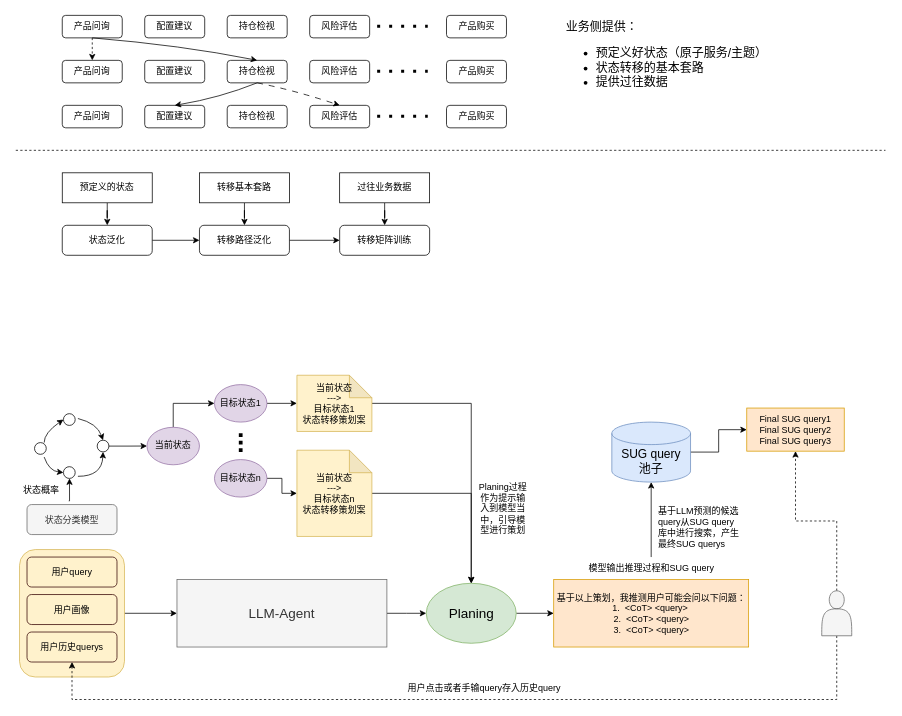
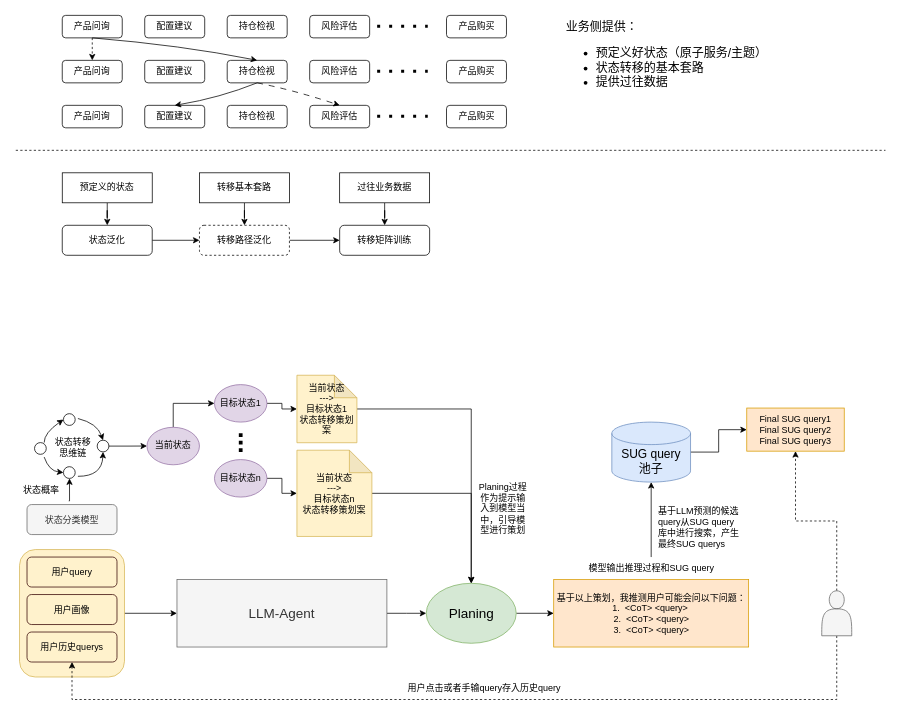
(244, 240) -> (244, 240)
(334, 404) -> (327, 409)
none -> (73, 447)
